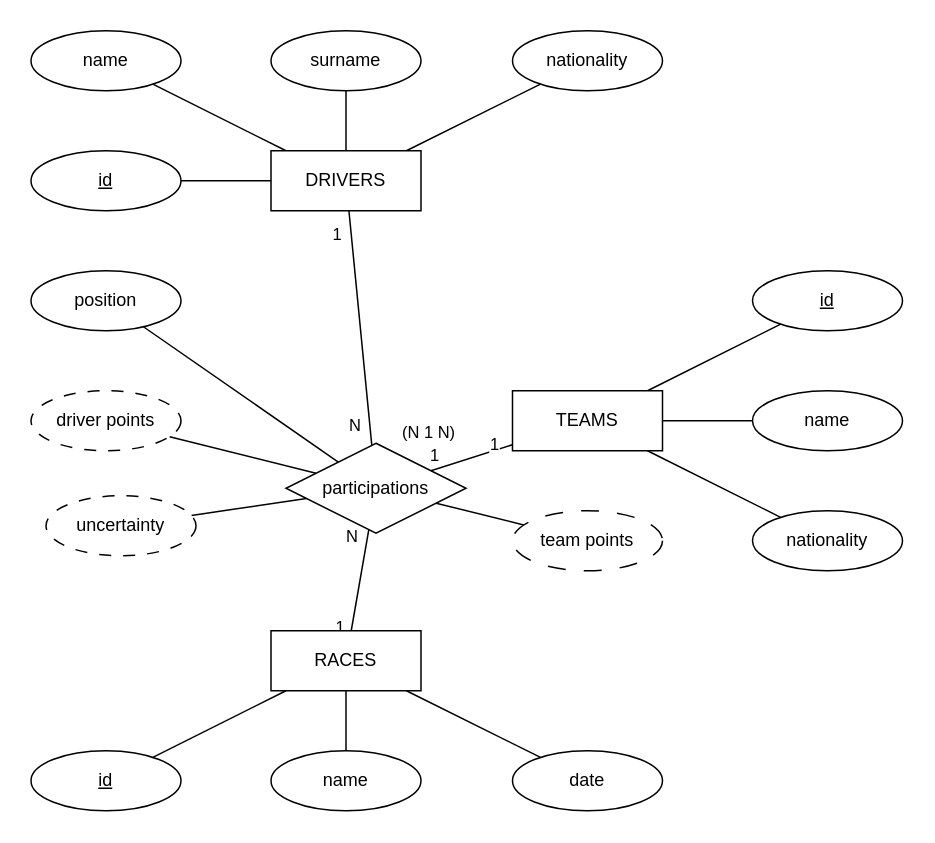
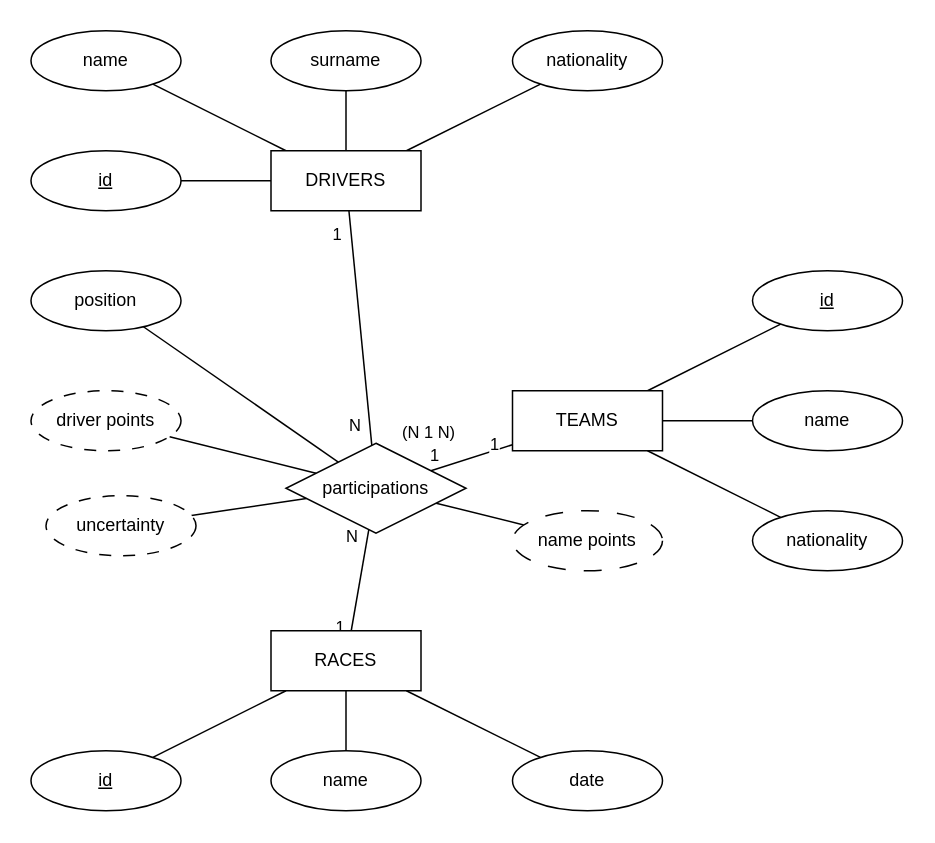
(587, 541) -> (587, 541)
